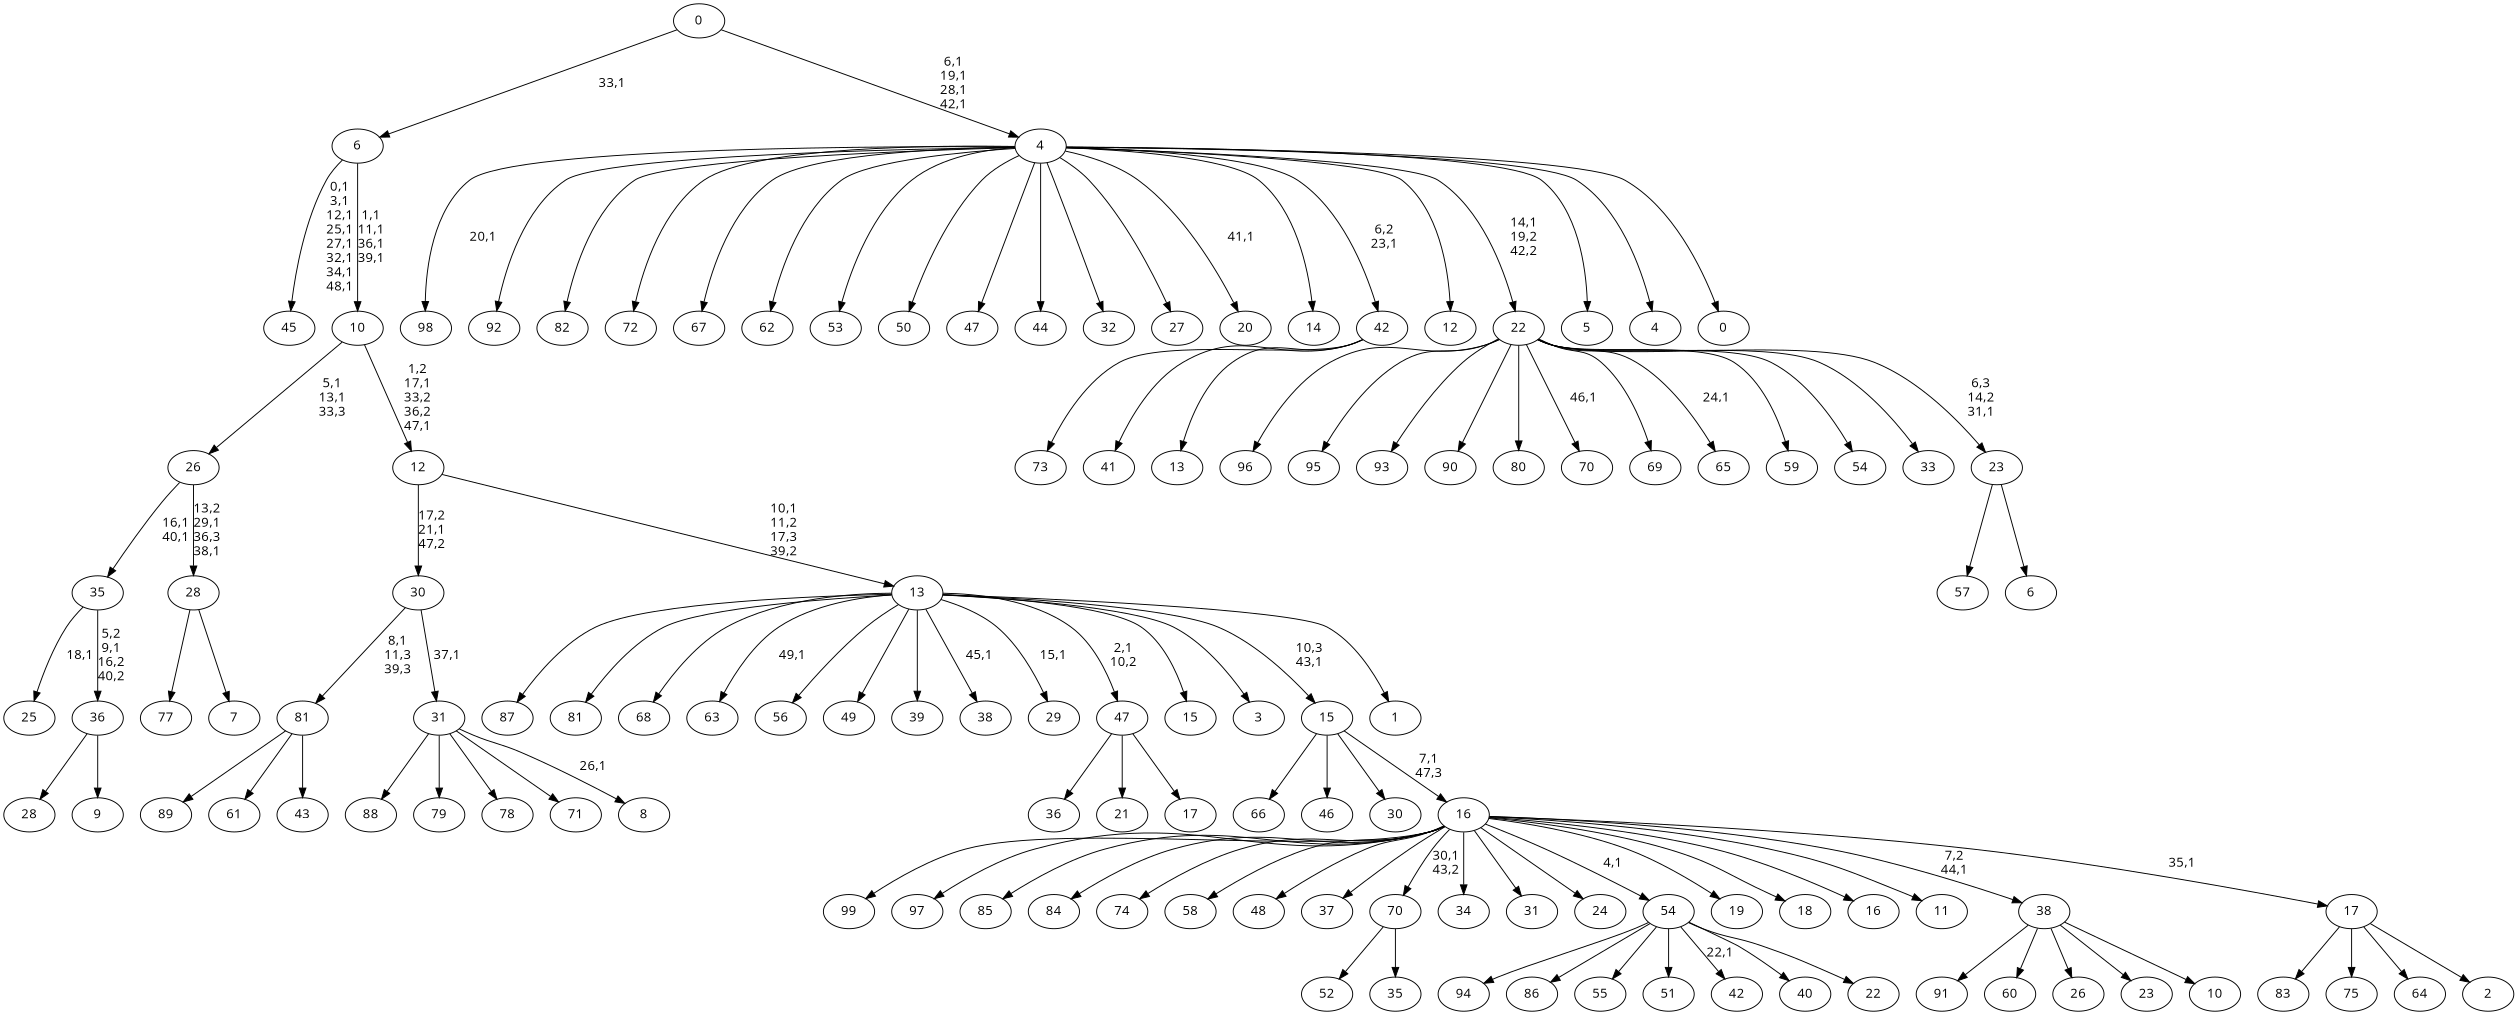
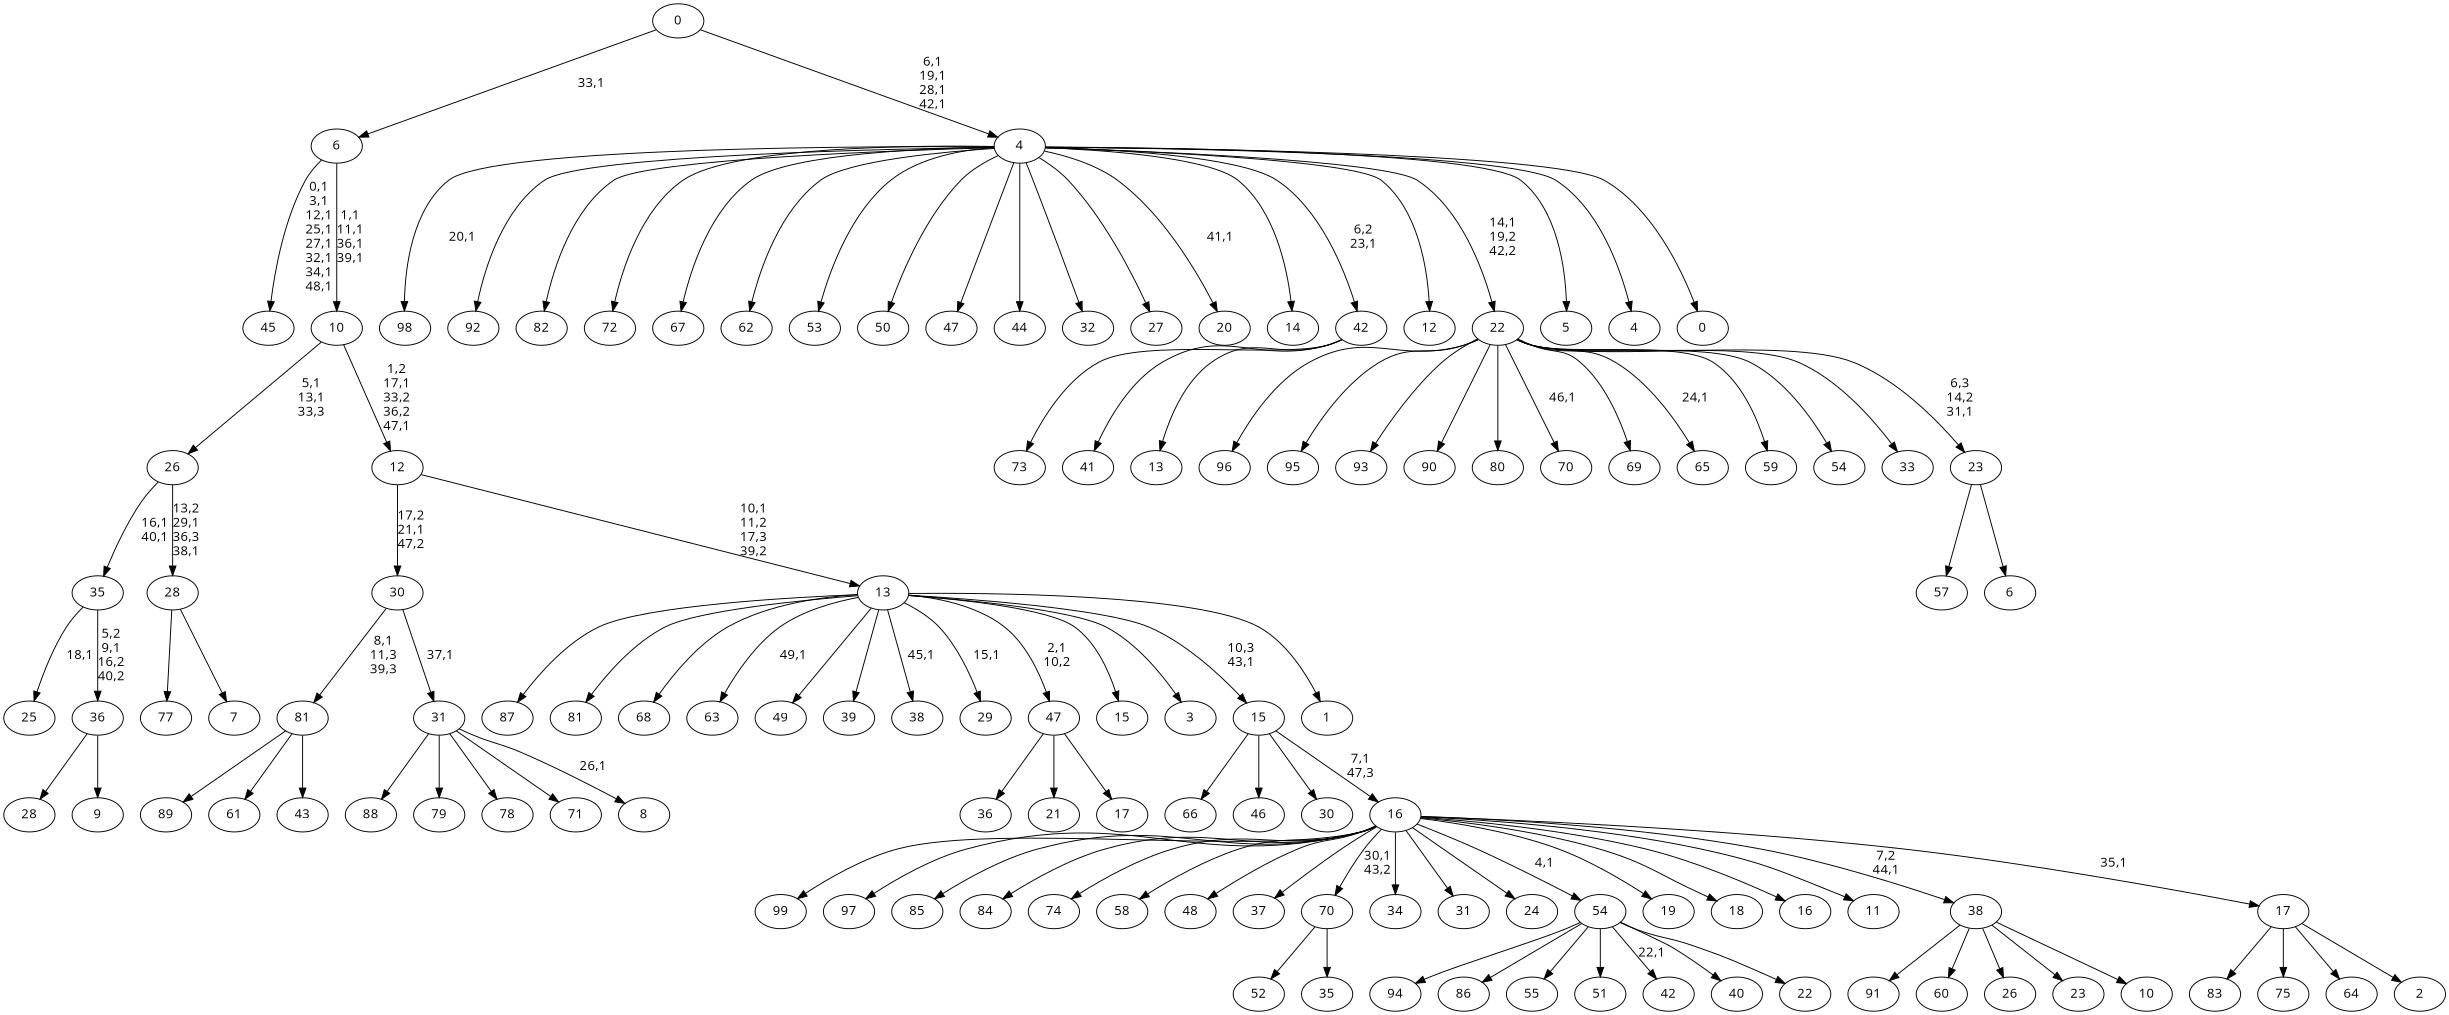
(781, 718) -> none
